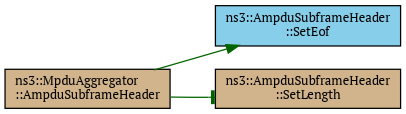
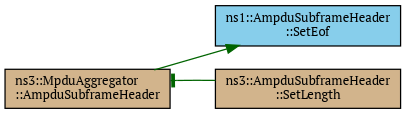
(308, 26) -> (308, 26)
(190, 97) -> (196, 80)
